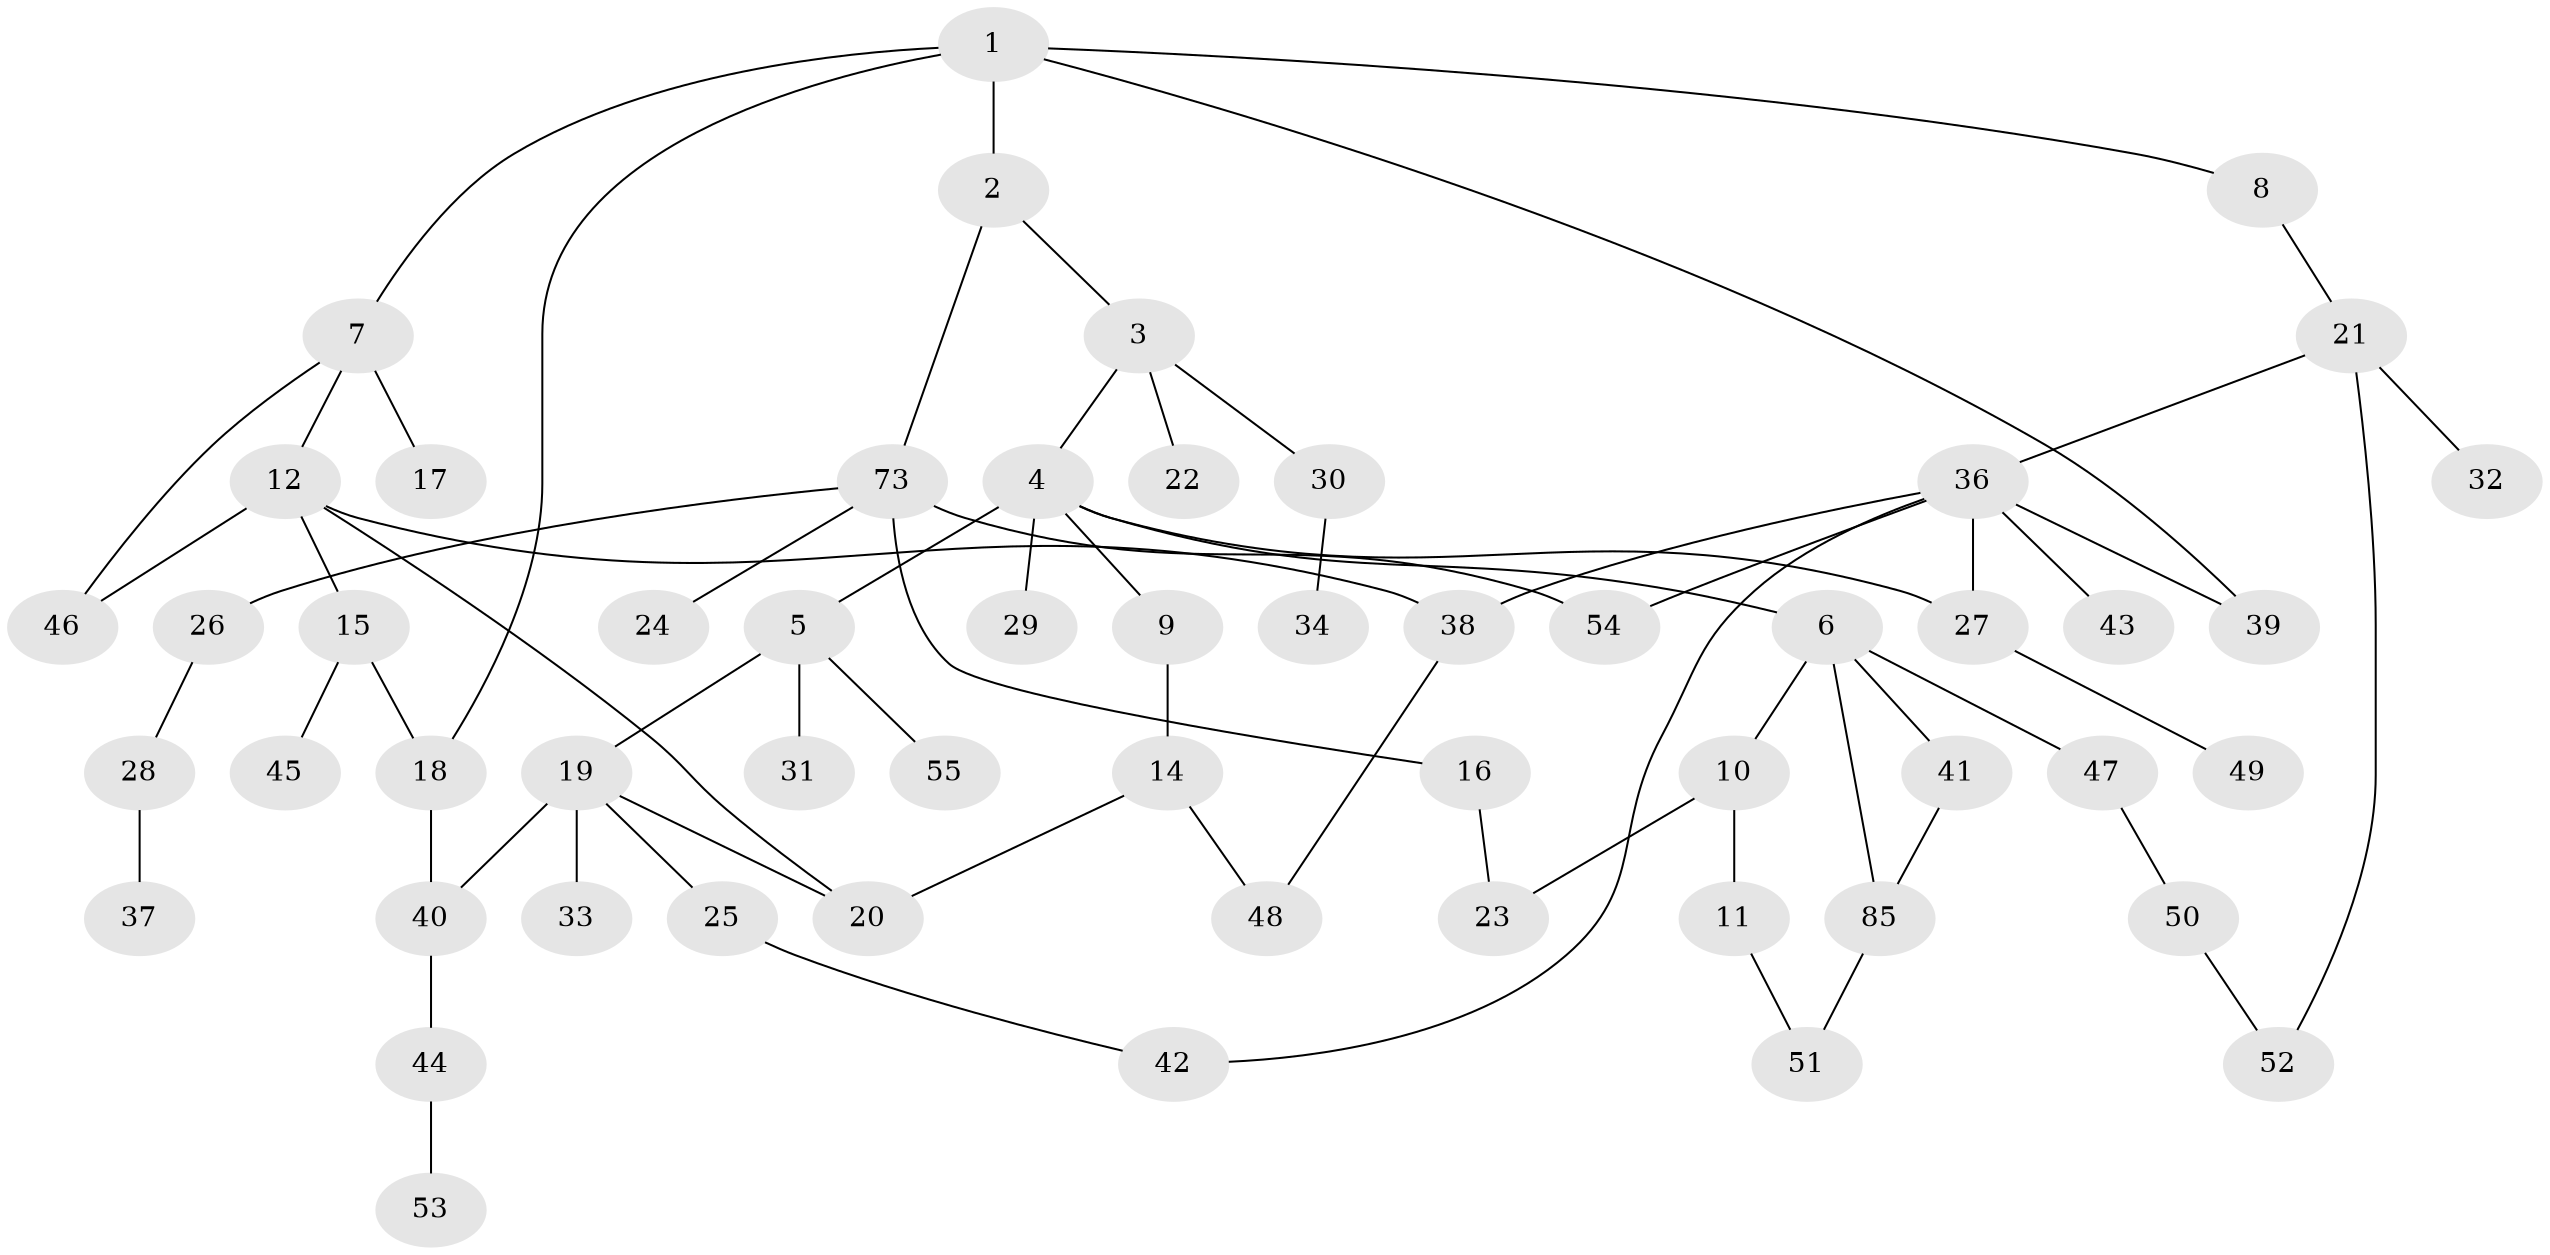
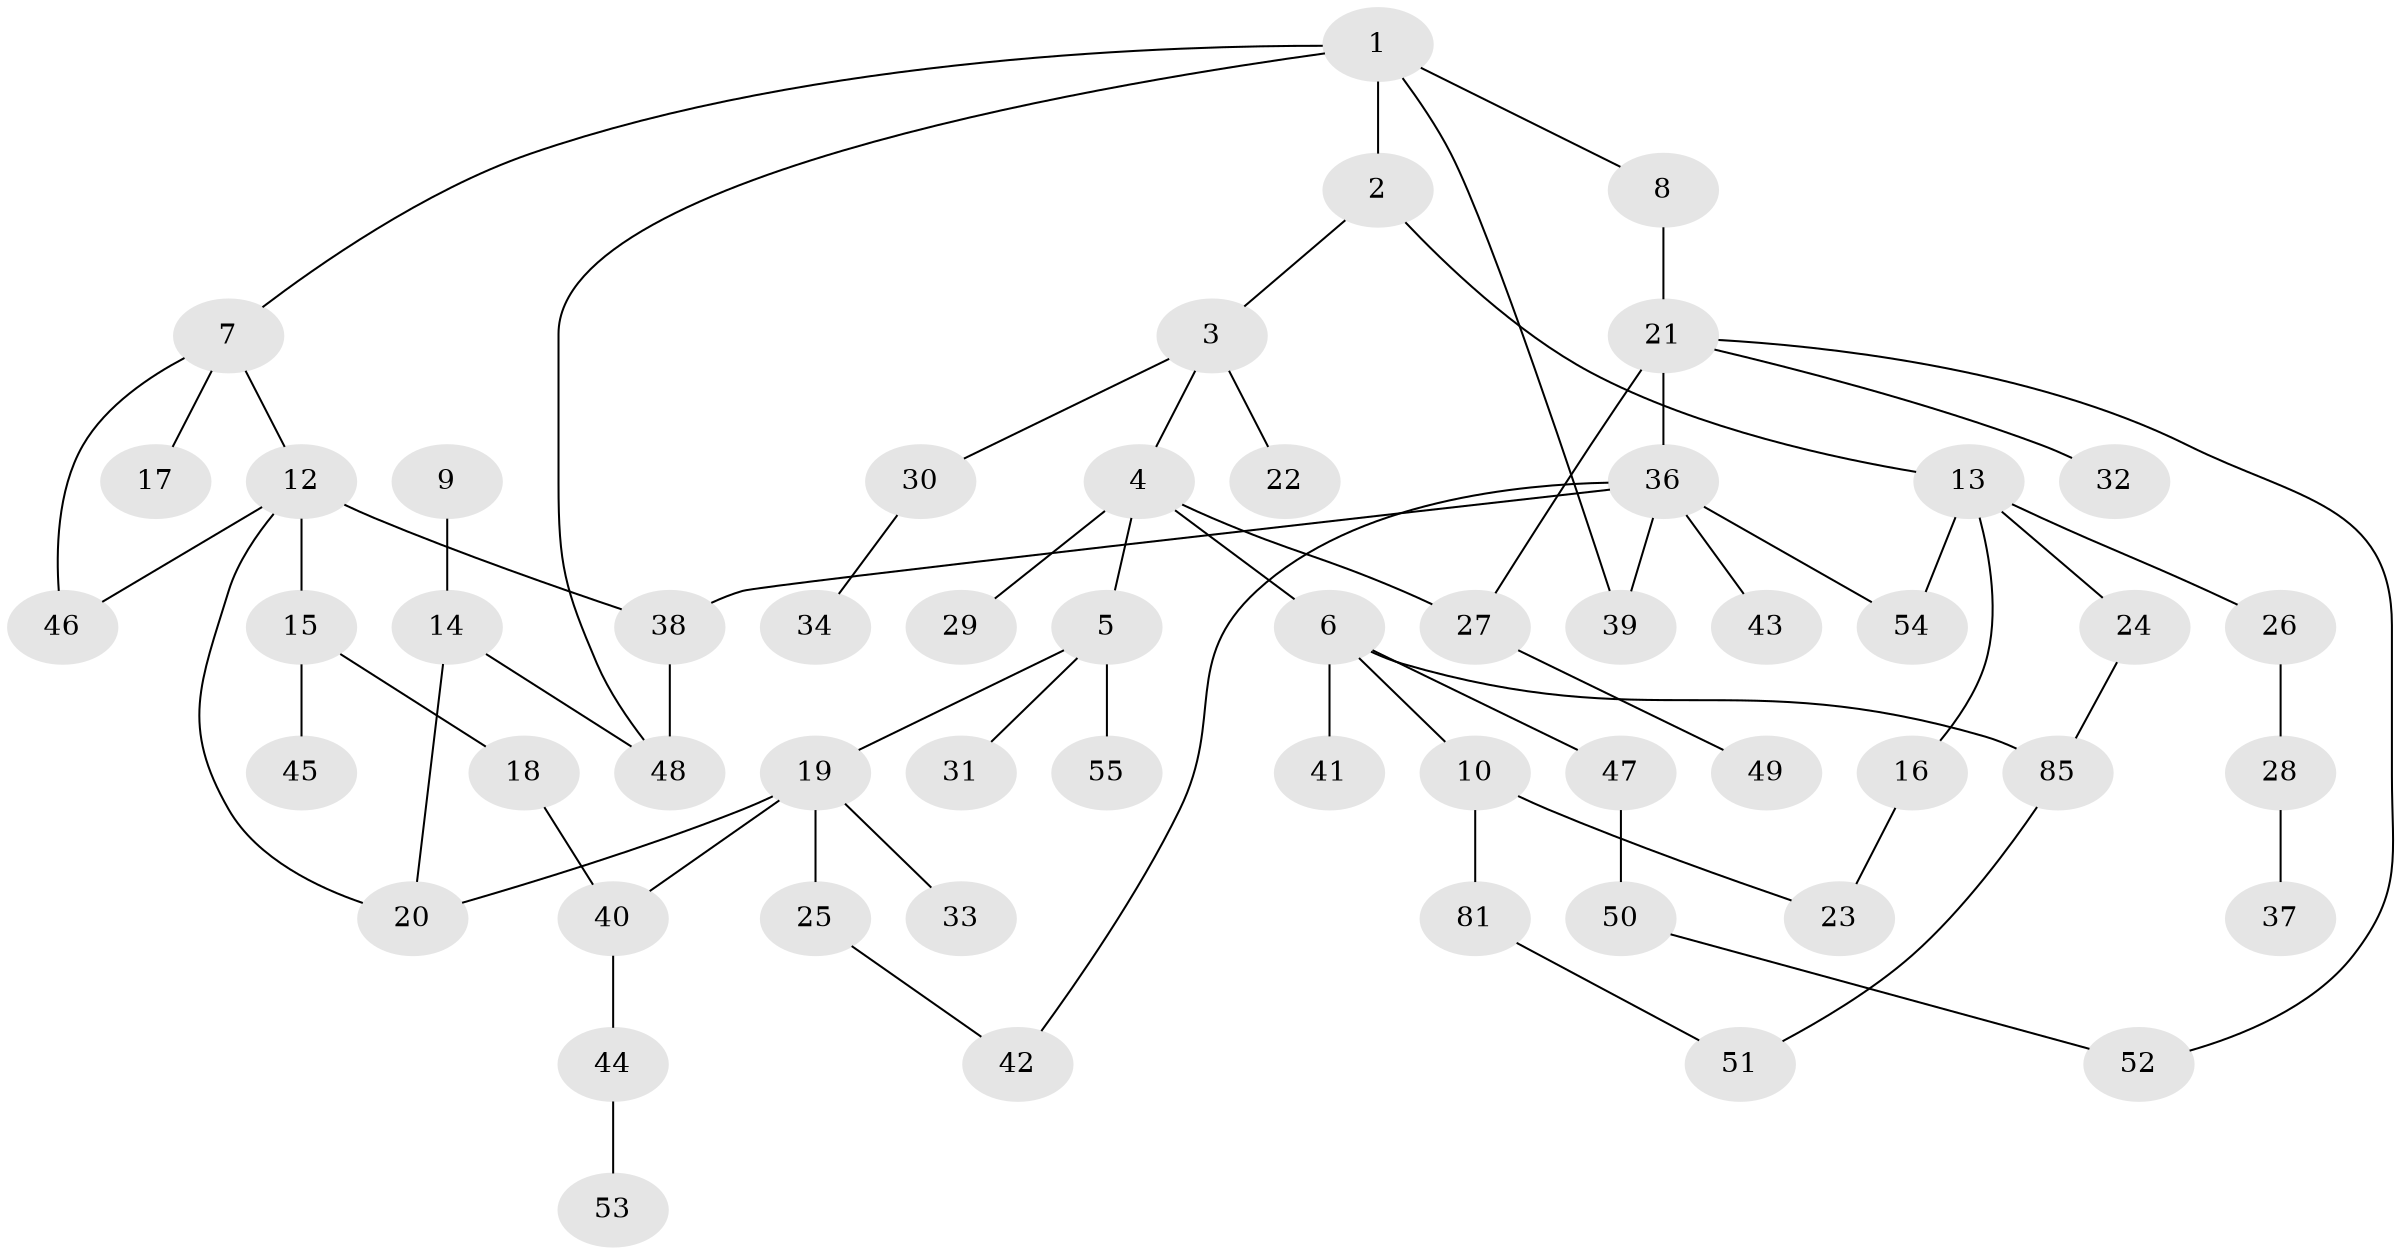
(552, 285) -> (708, 200)
(892, 482) -> (1969, 482)
(1973, 555) -> (1582, 458)
(1108, 561) -> none
(1918, 846) -> (2096, 700)
(1734, 919) -> (1475, 919)
